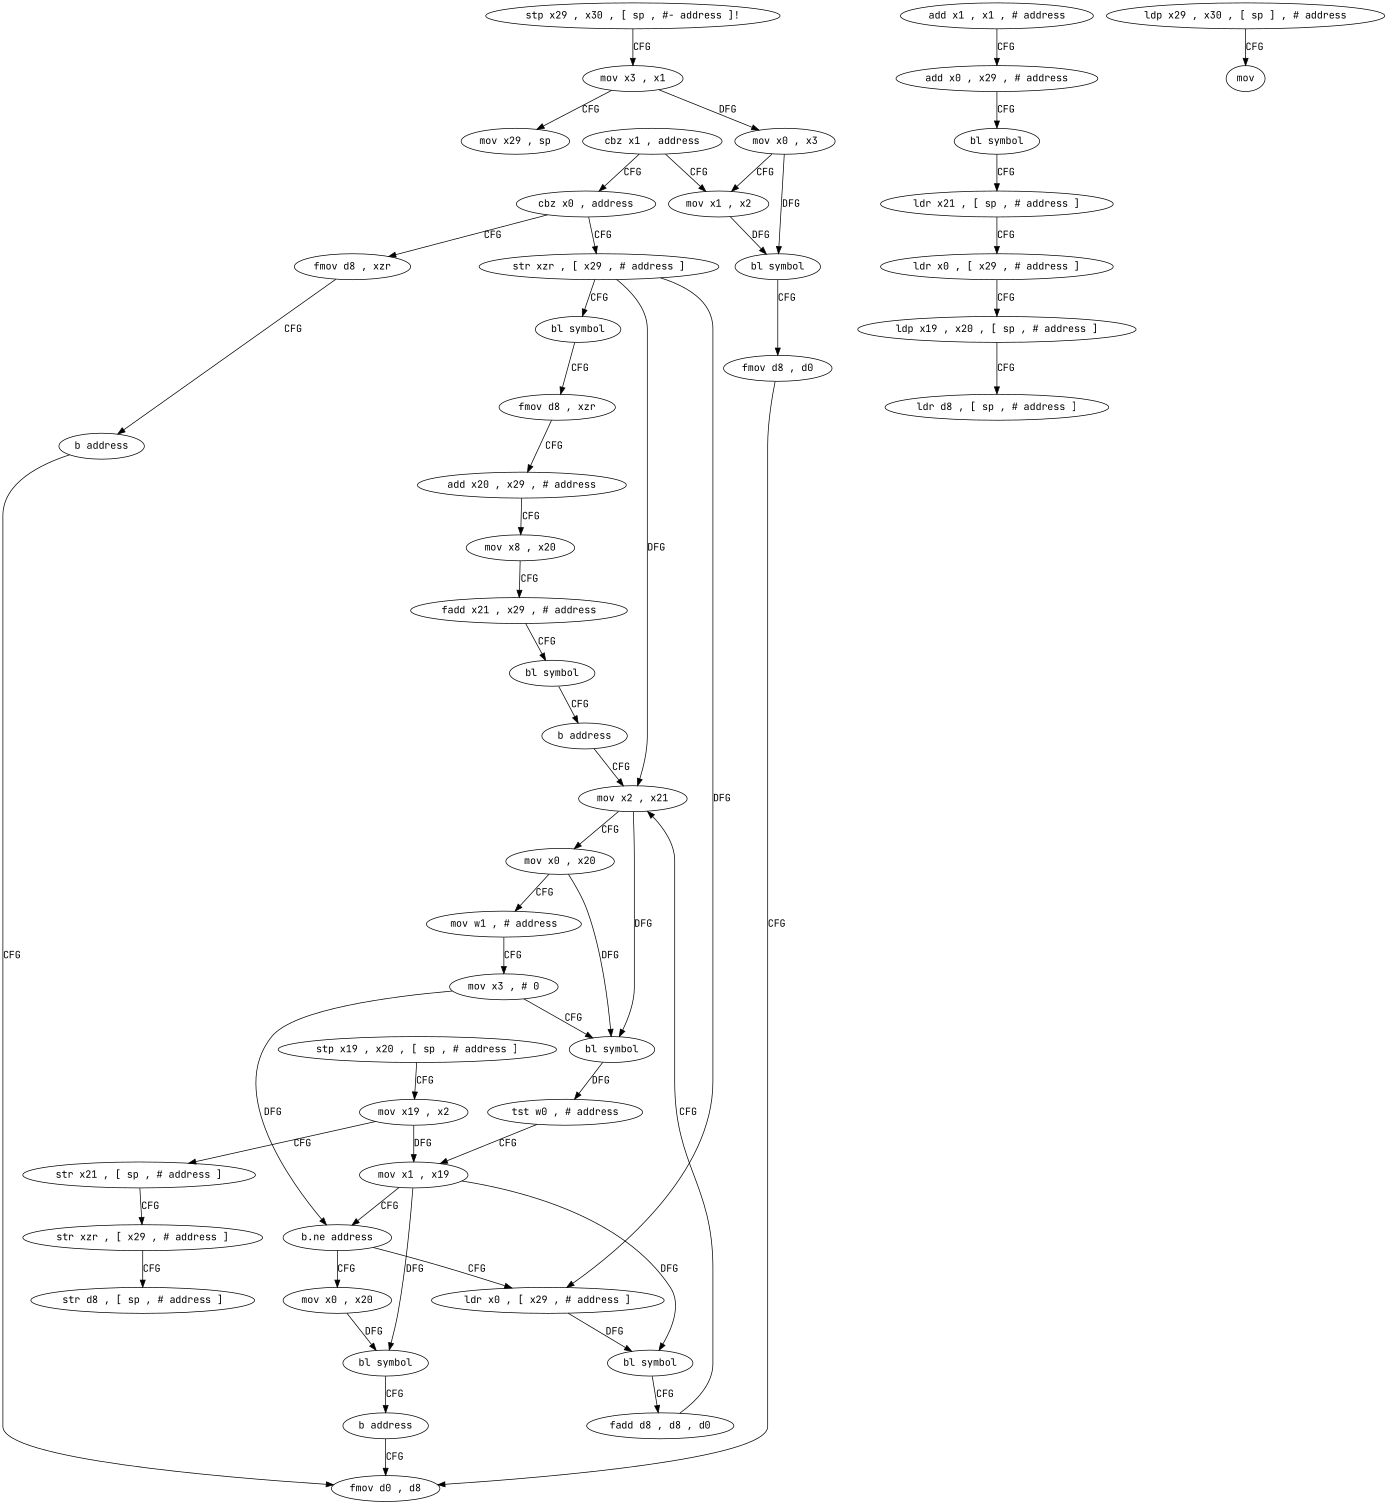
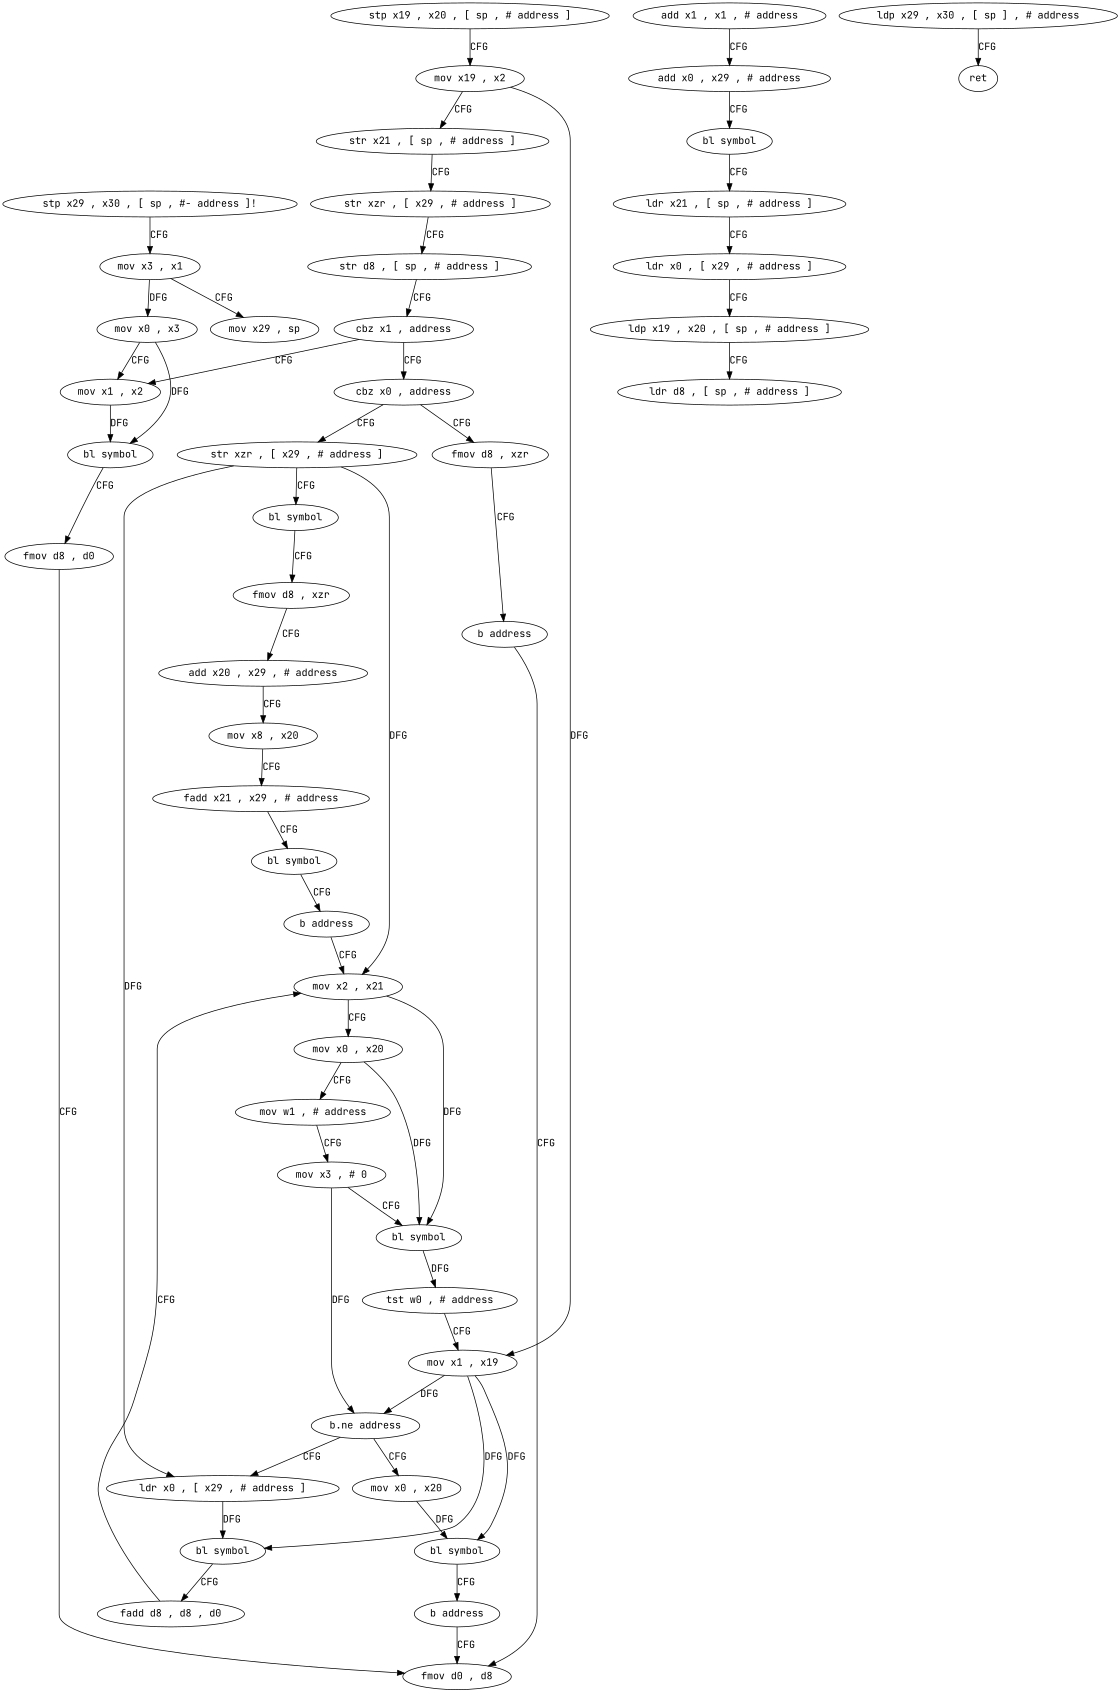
(1246, 79) -> (978, 79)
none -> (413, 294)
(390, 1206) -> (429, 1394)
